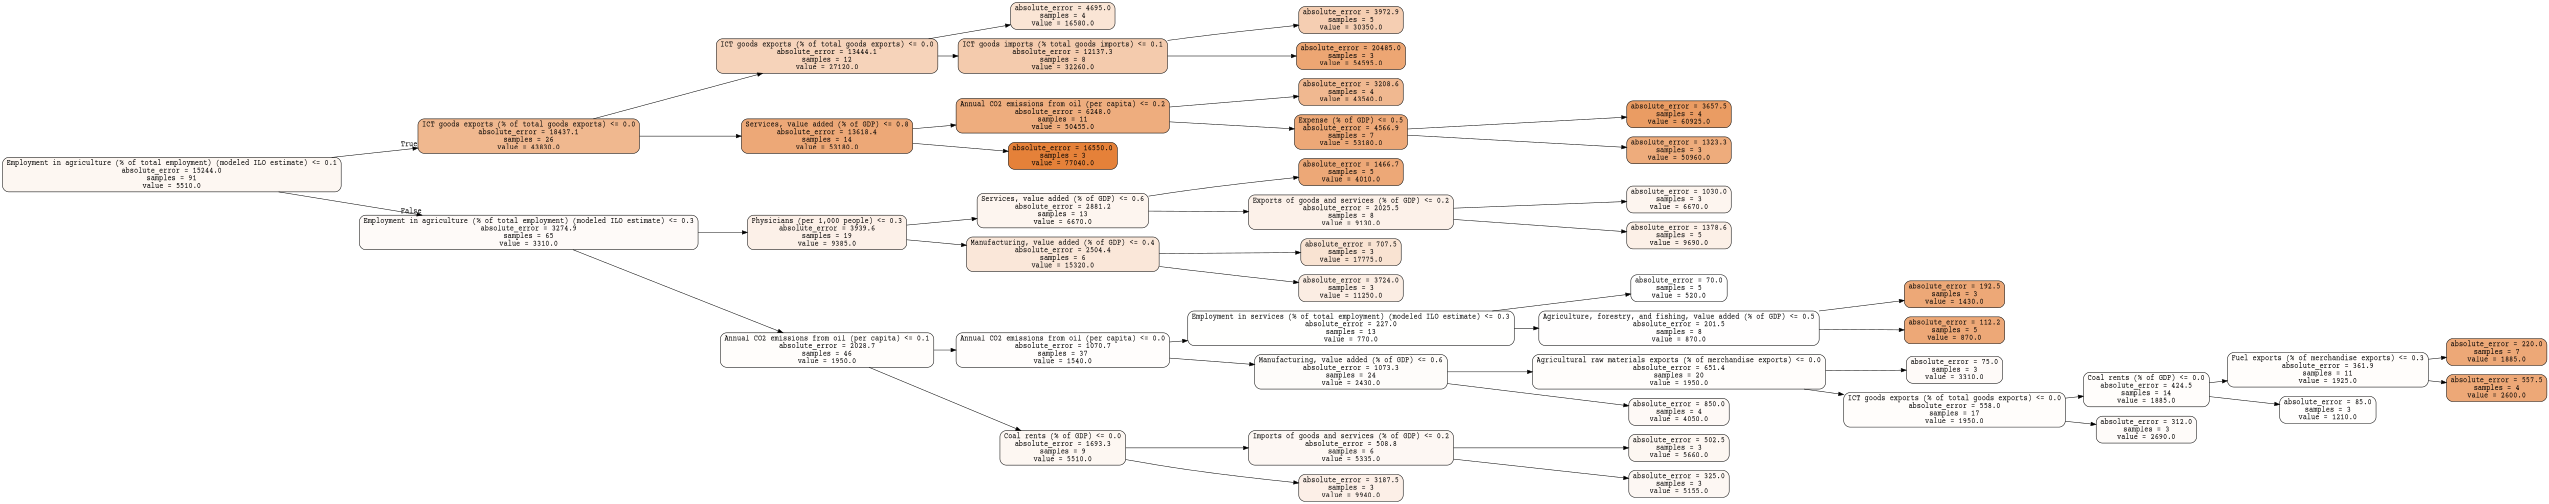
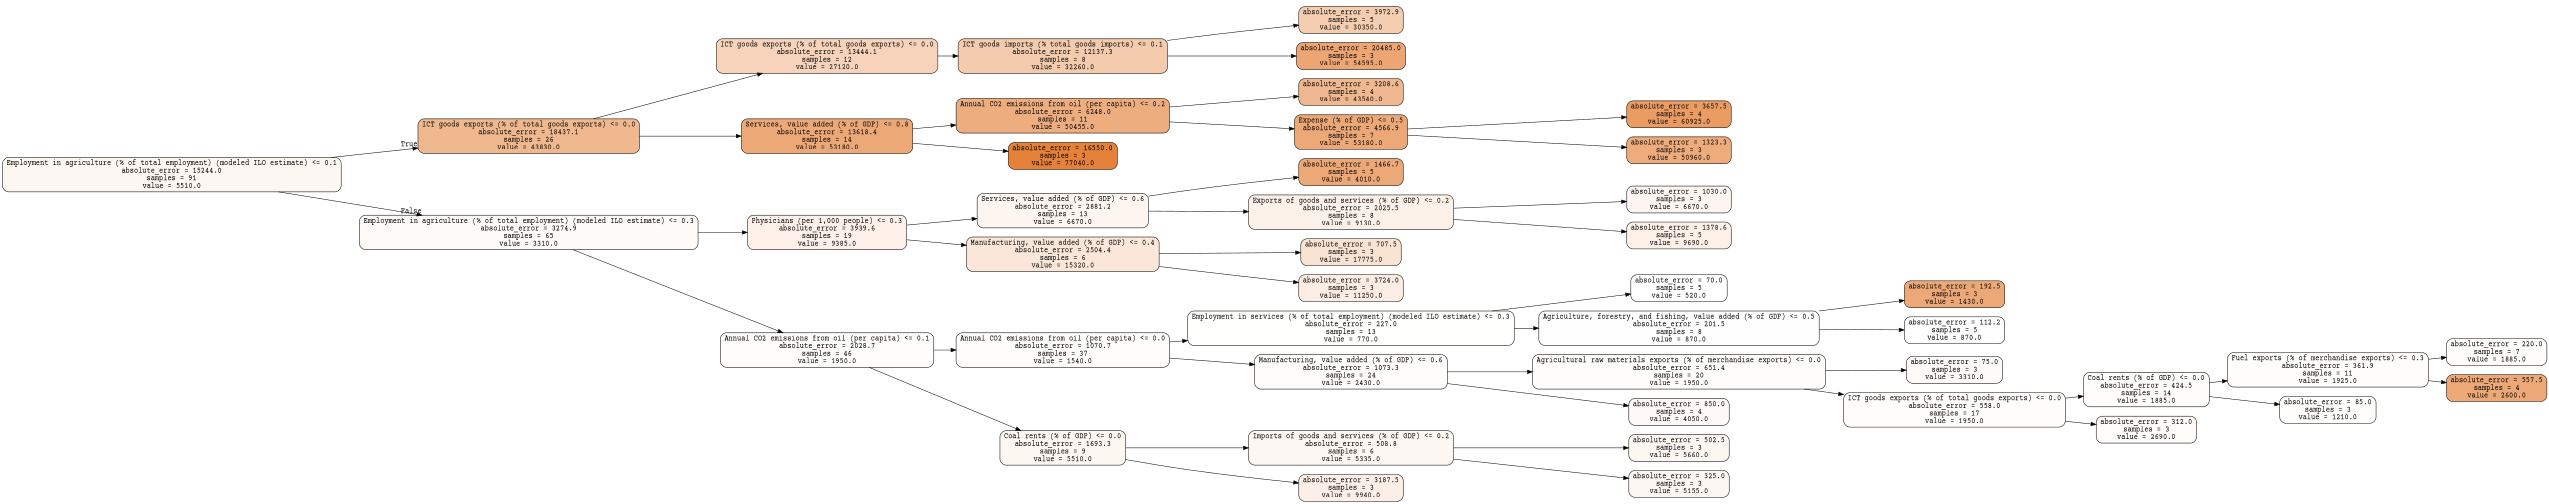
(1063, 16) -> none
(1955, 330) -> (1955, 330)
(2497, 352) -> (2497, 352)
